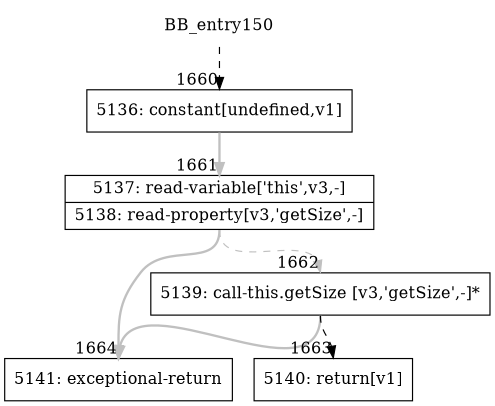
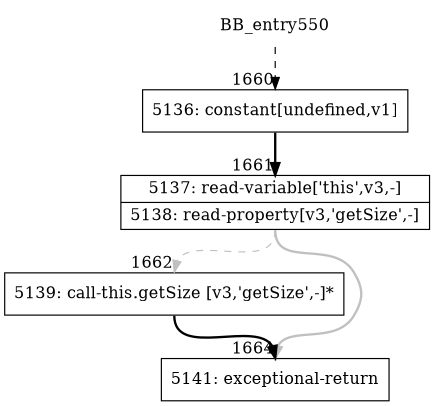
(219, 26) -> (275, 26)
(219, 148) -> (275, 148)
(225, 338) -> (219, 337)
(333, 380) -> none
